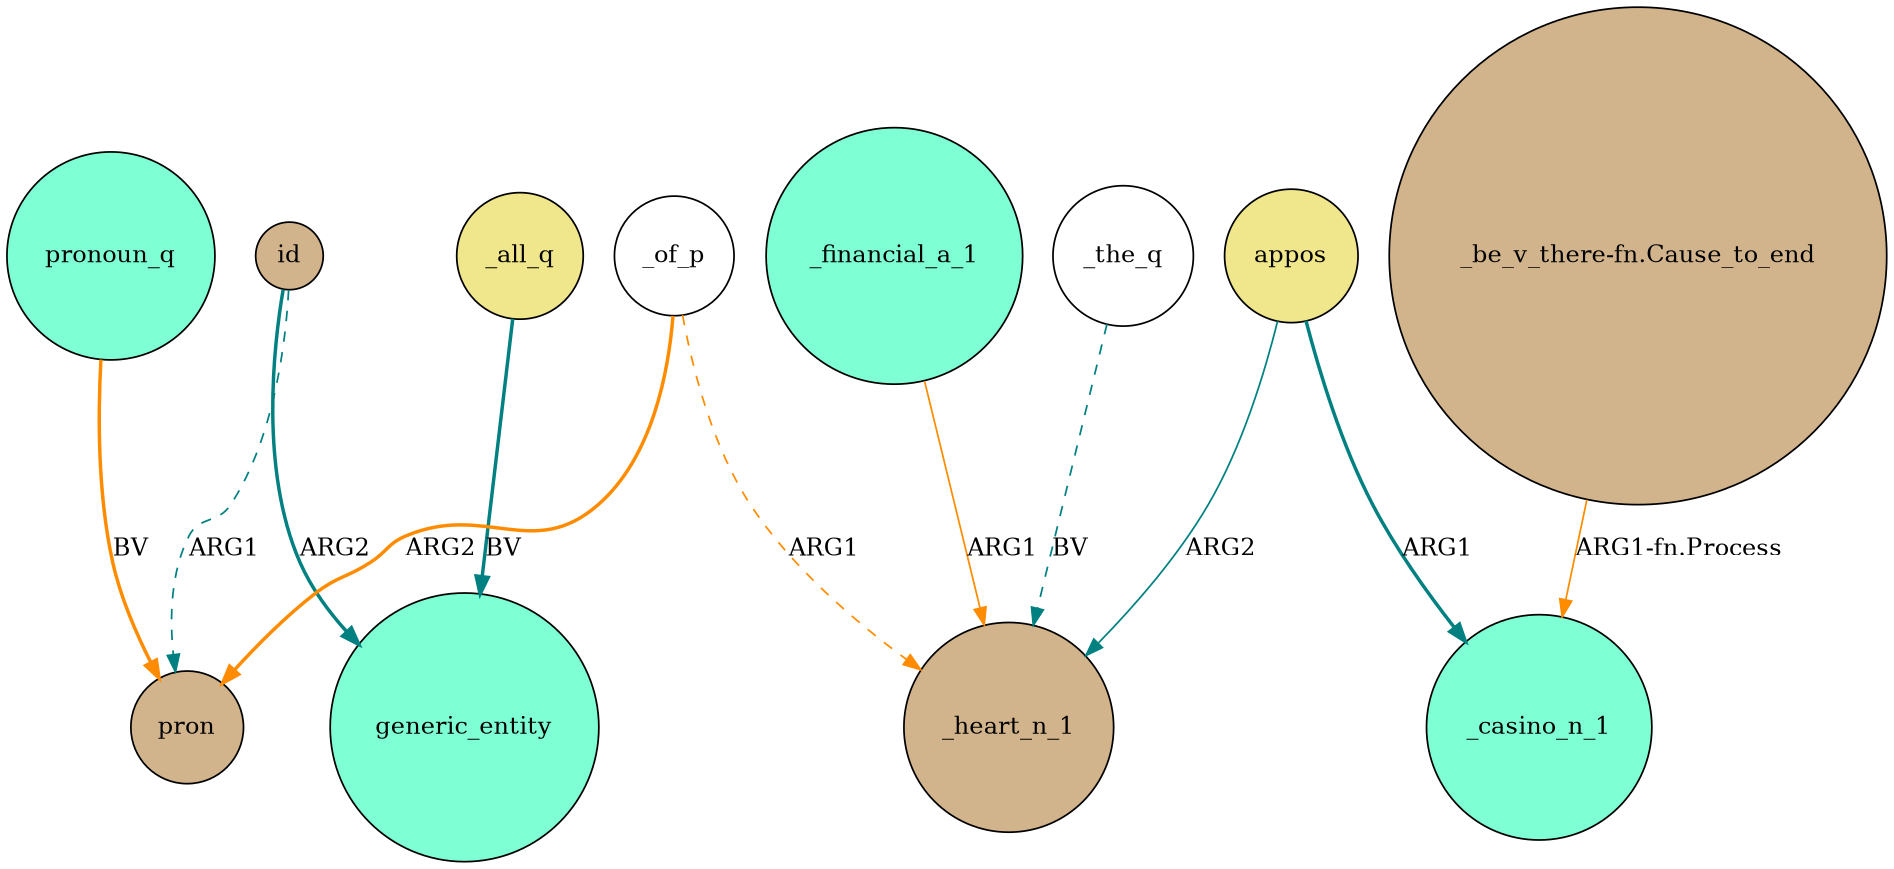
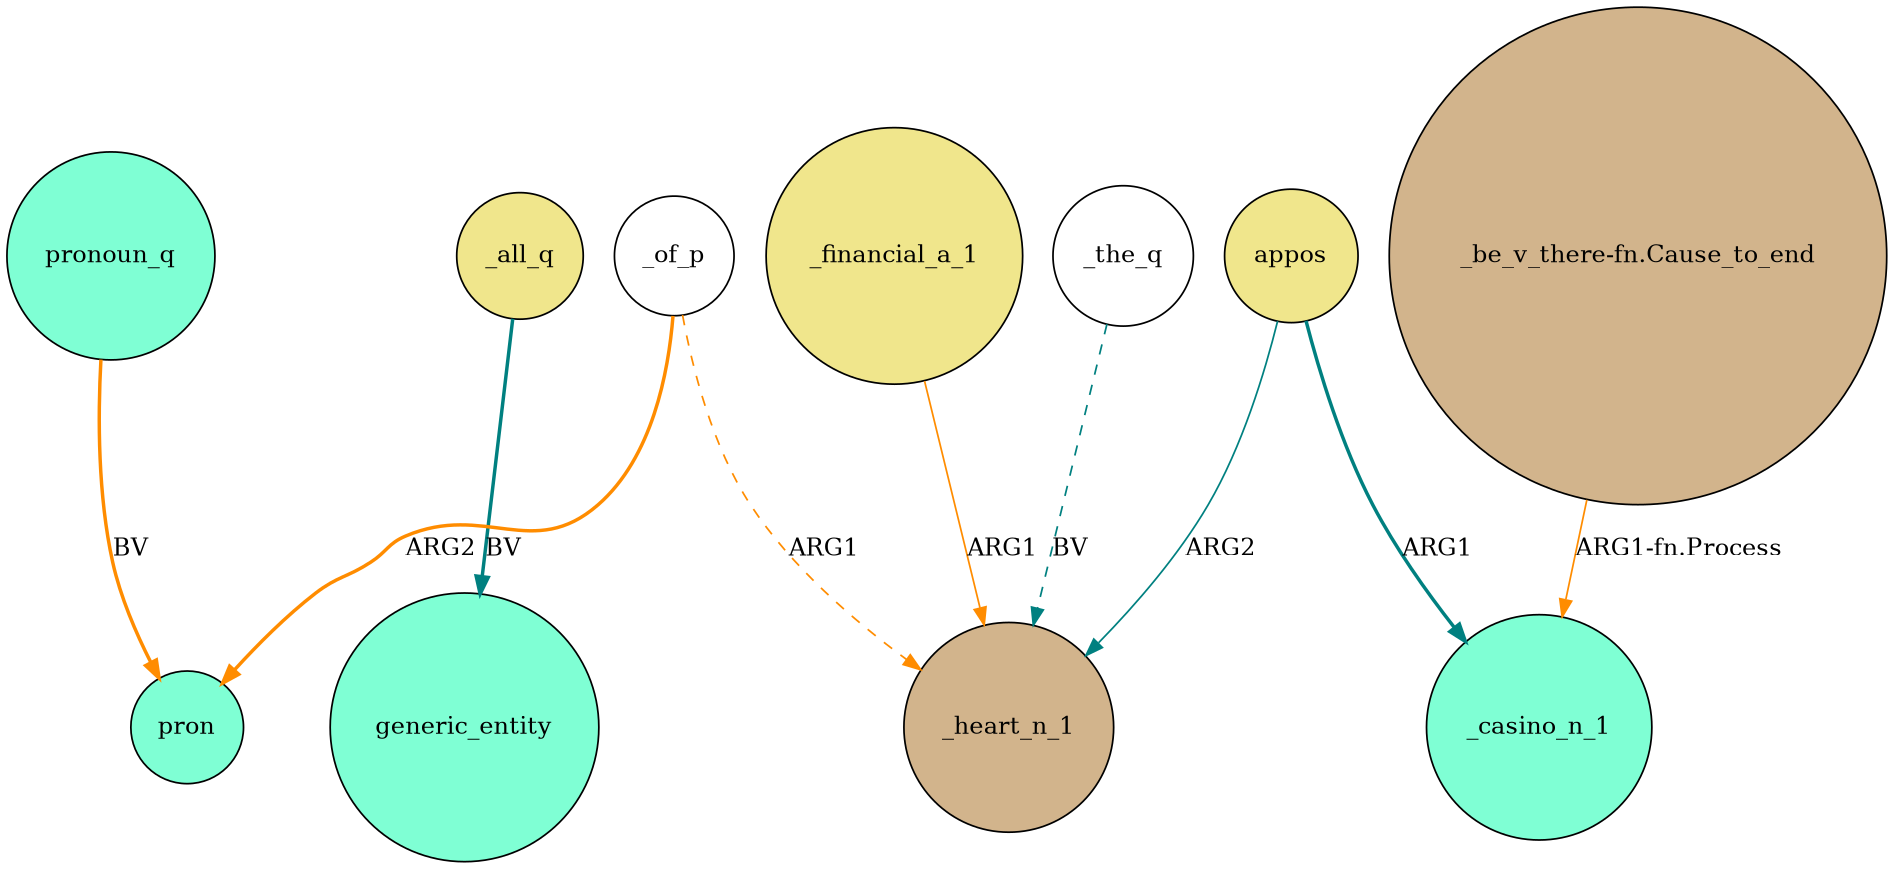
(289, 256) -> none
(894, 256) -> (894, 256)
(187, 727) -> (187, 727)
